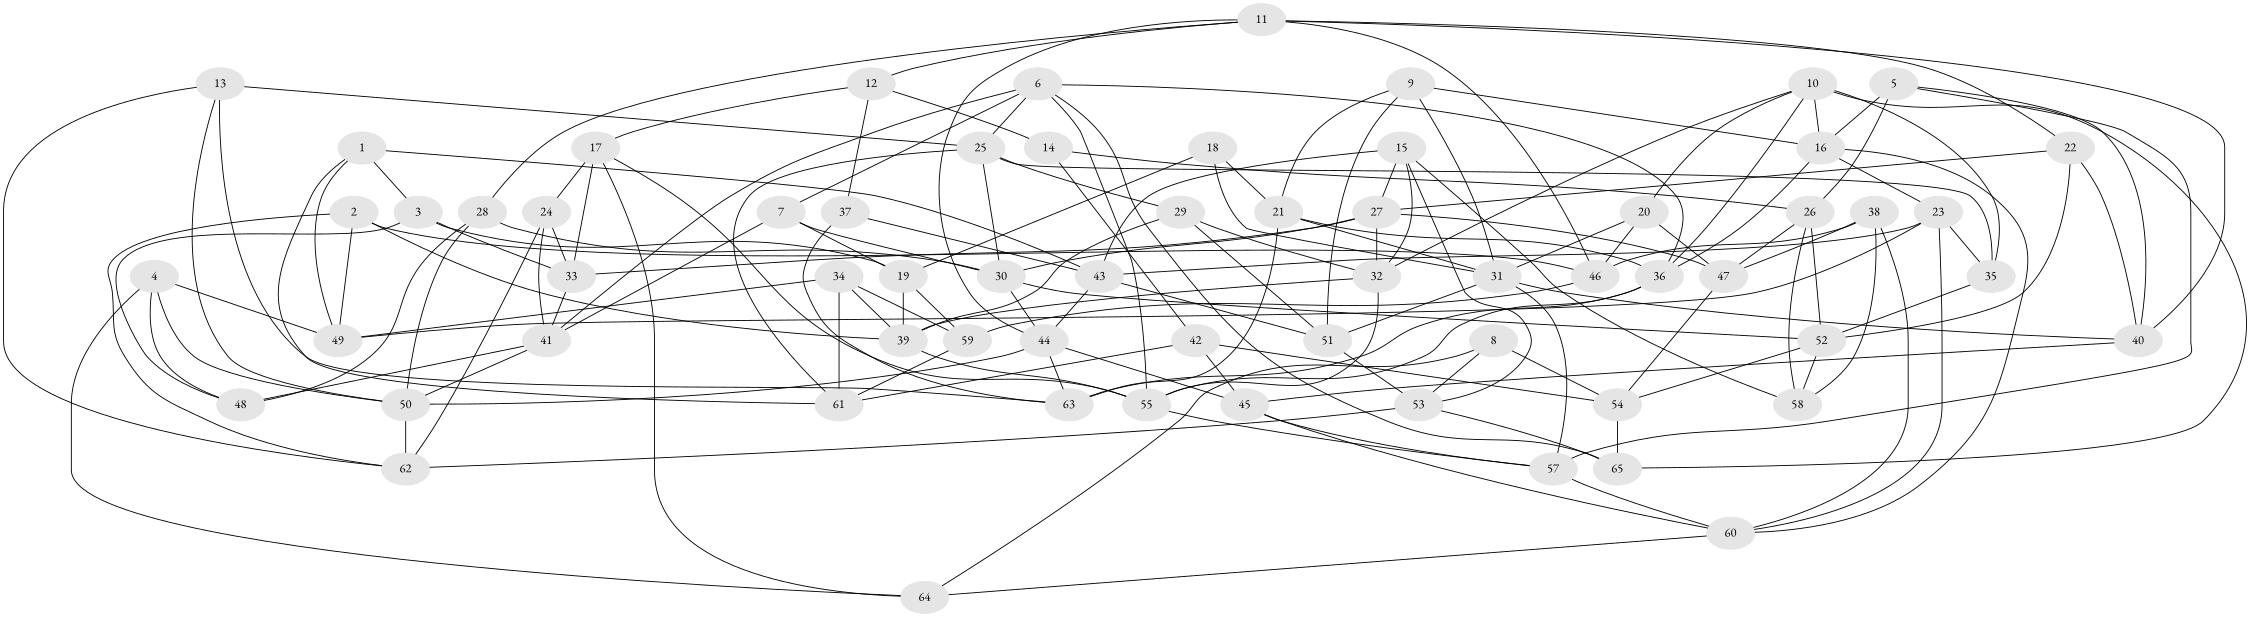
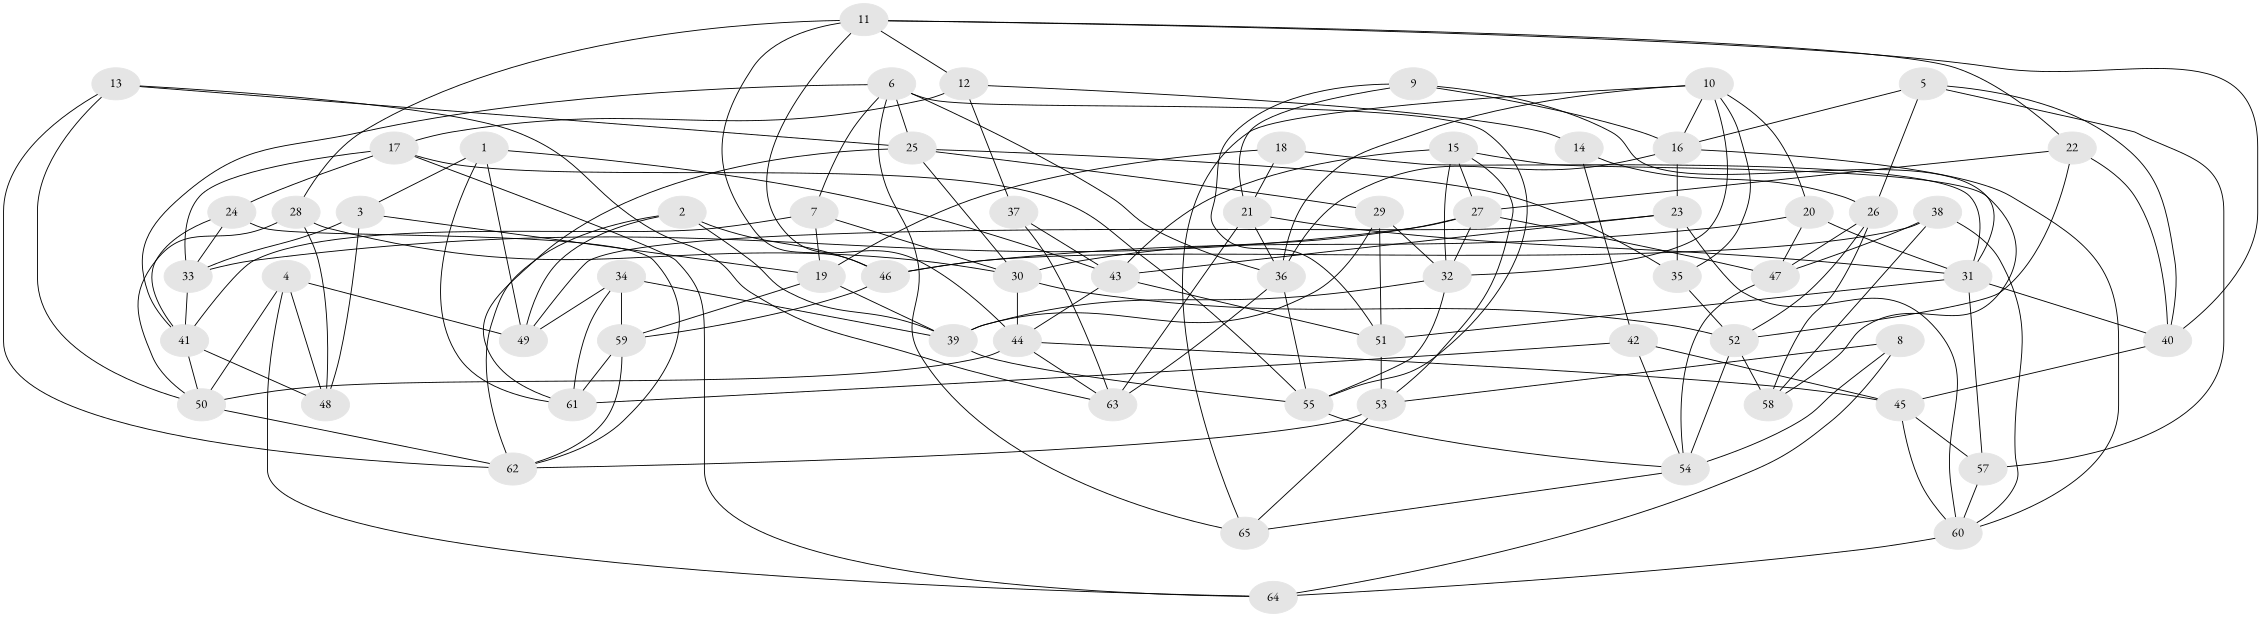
none -> (600, 426)
(1312, 437) -> (1494, 449)
